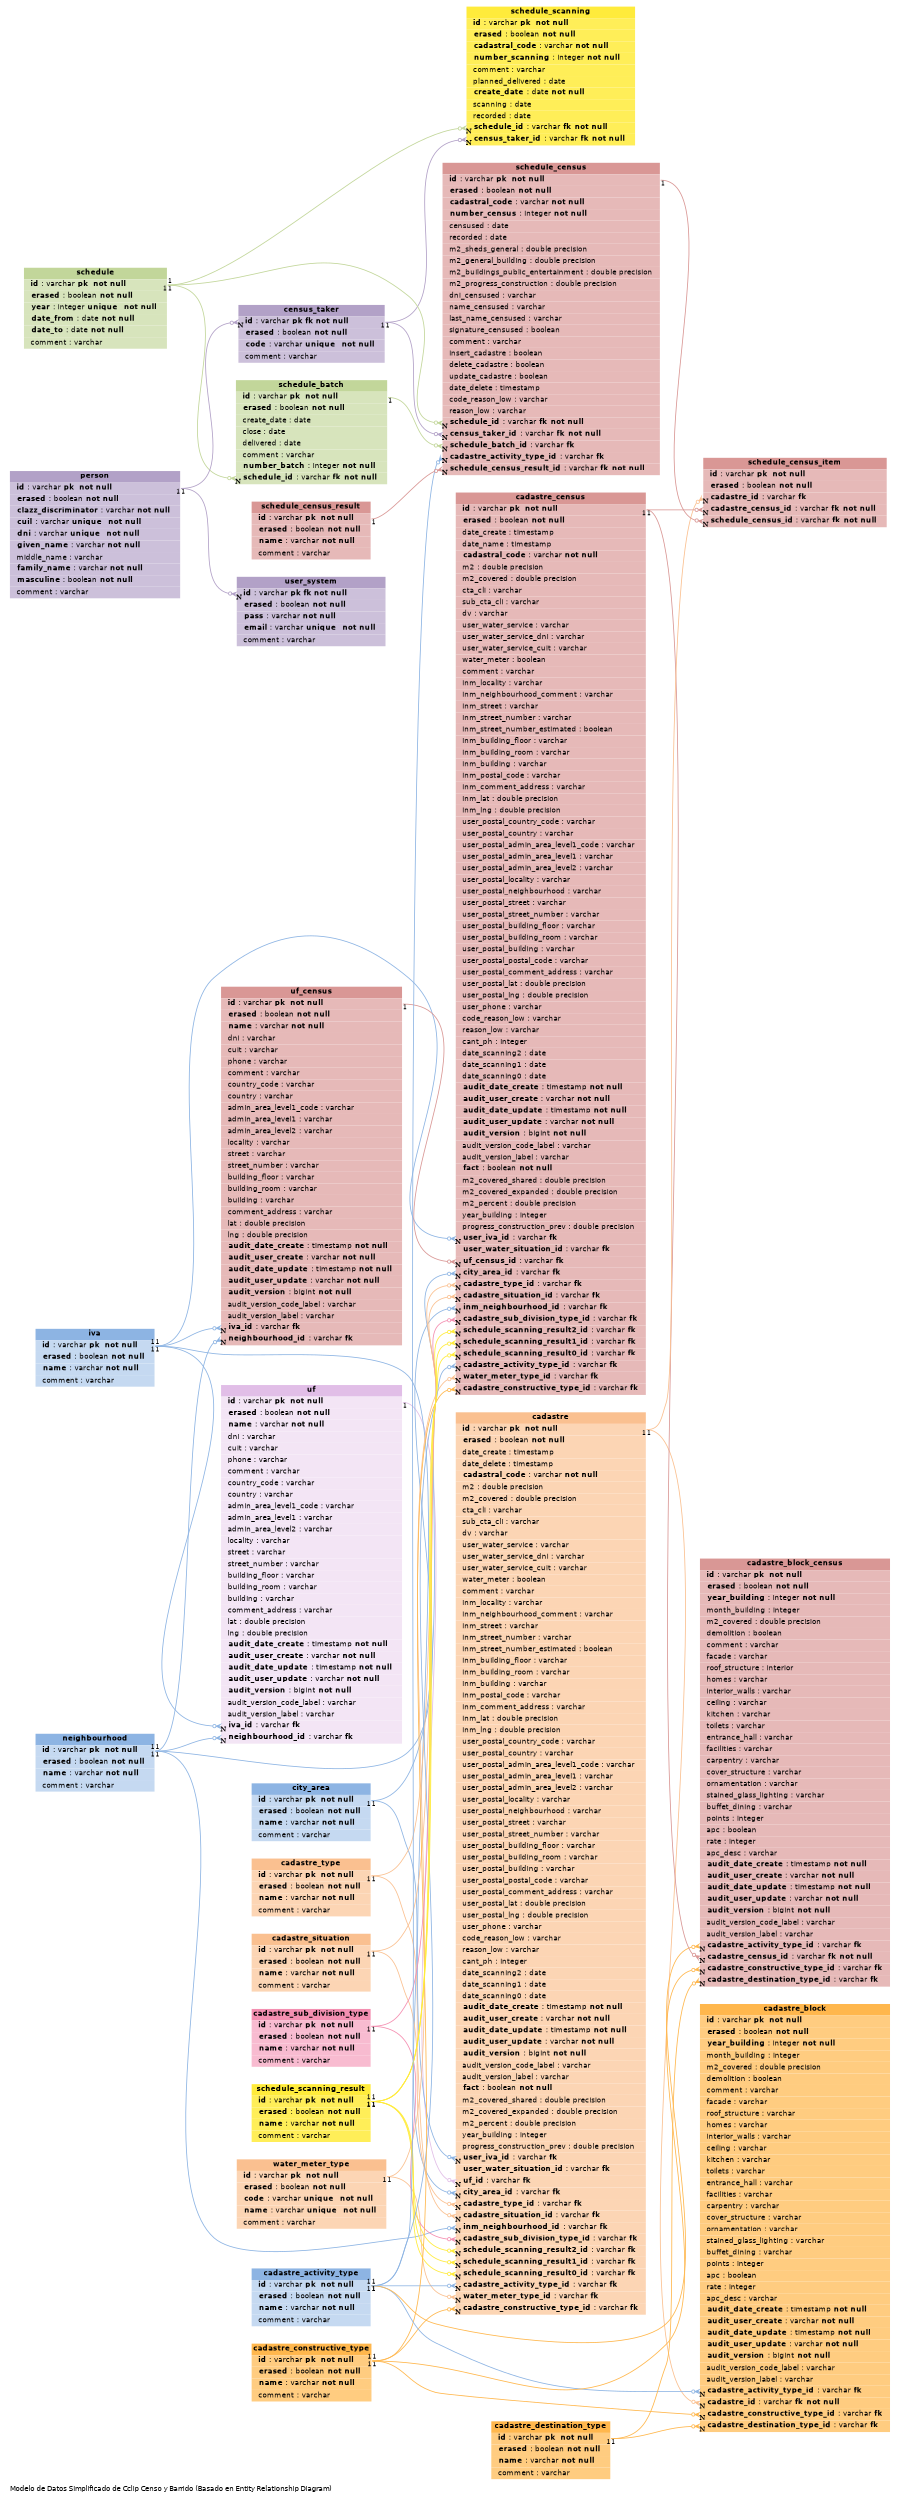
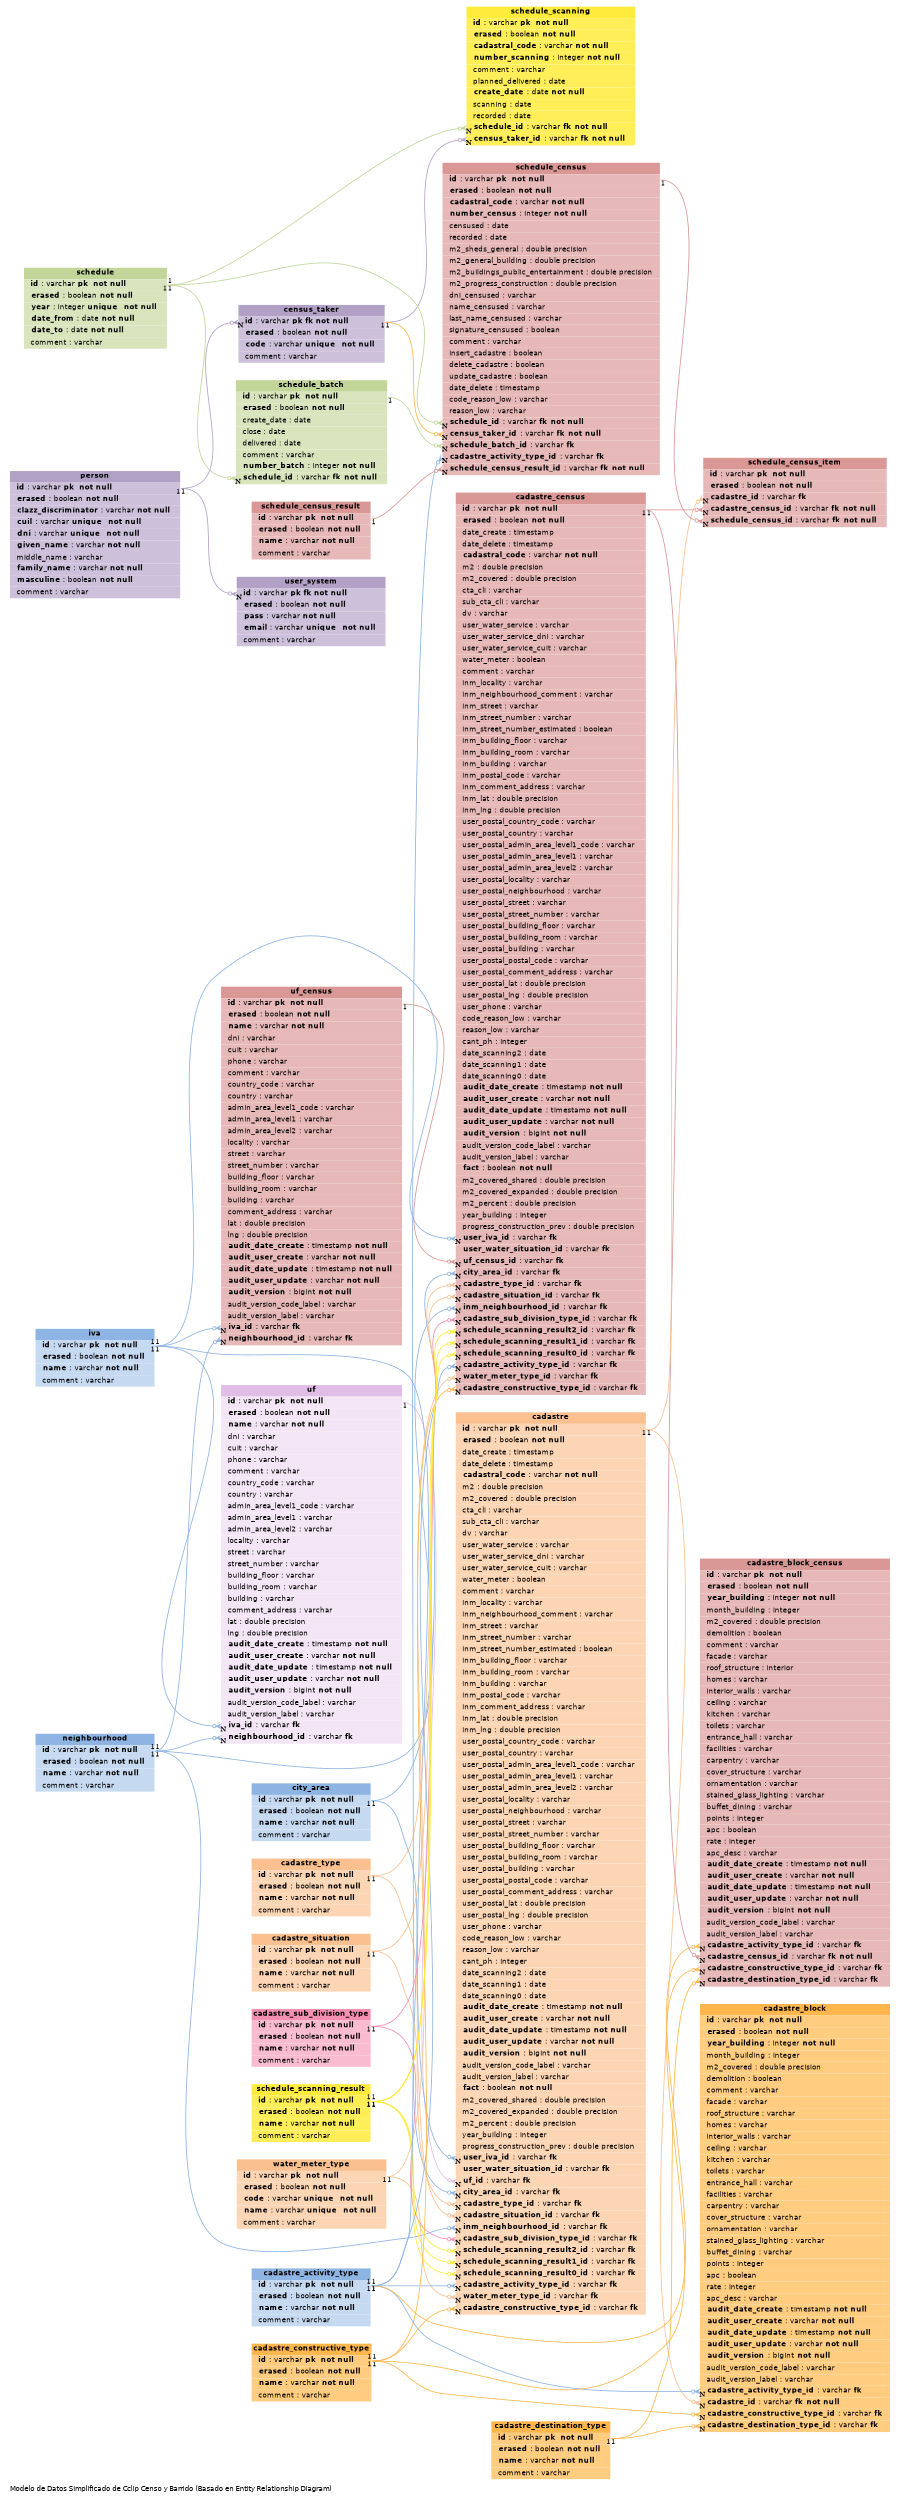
(414, 375) -> (414, 375)
(507, 544) -> (508, 544)
